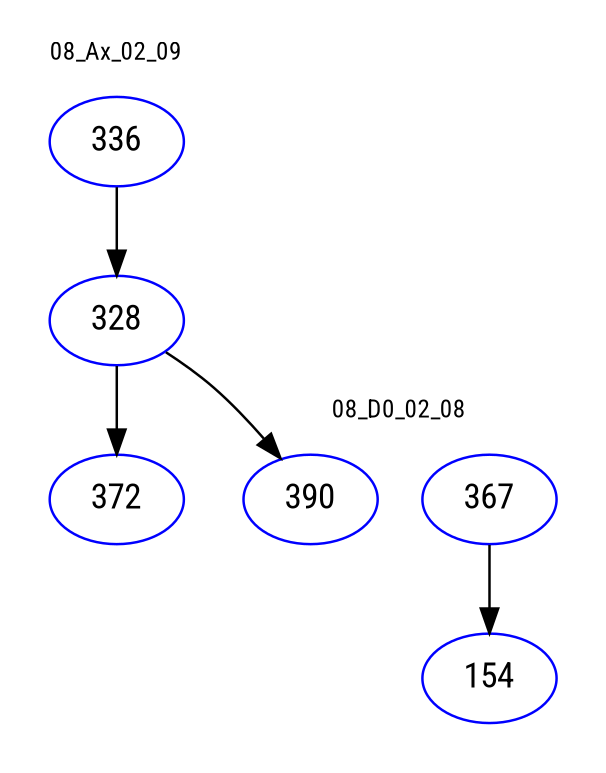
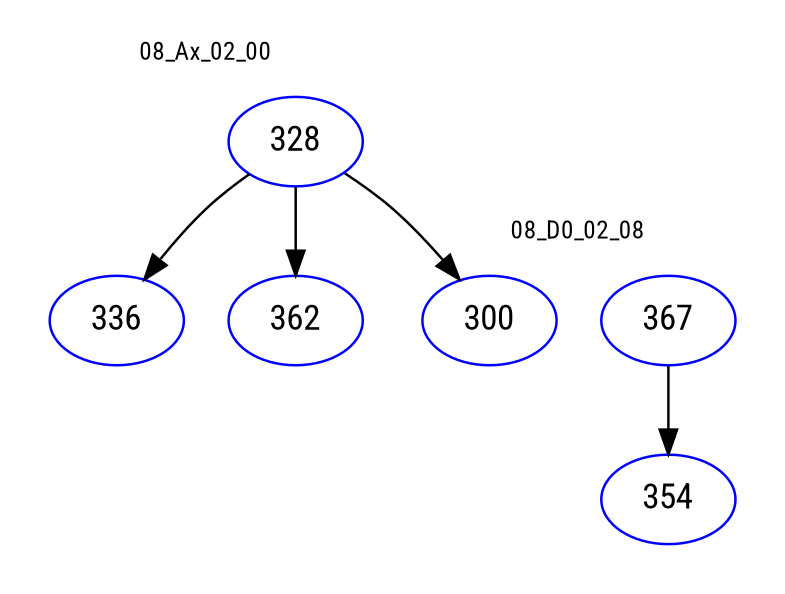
(117, 53) -> (206, 53)
(117, 219) -> (202, 213)
(117, 499) -> (296, 321)
(311, 499) -> (489, 321)
(489, 678) -> (668, 499)
